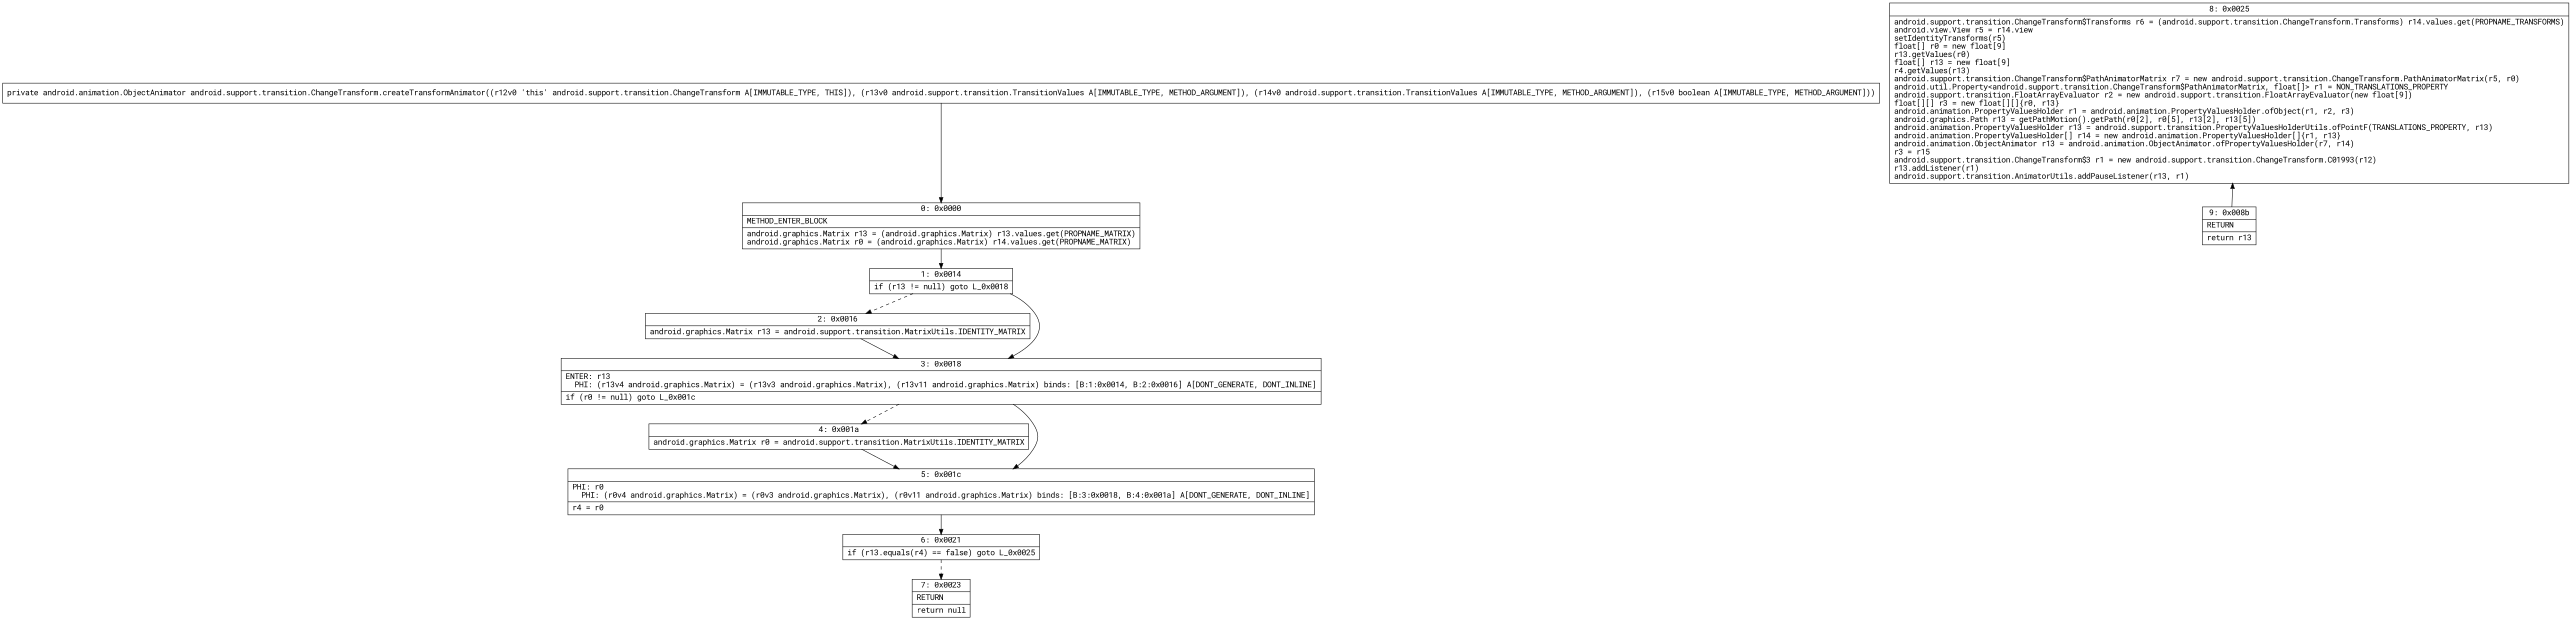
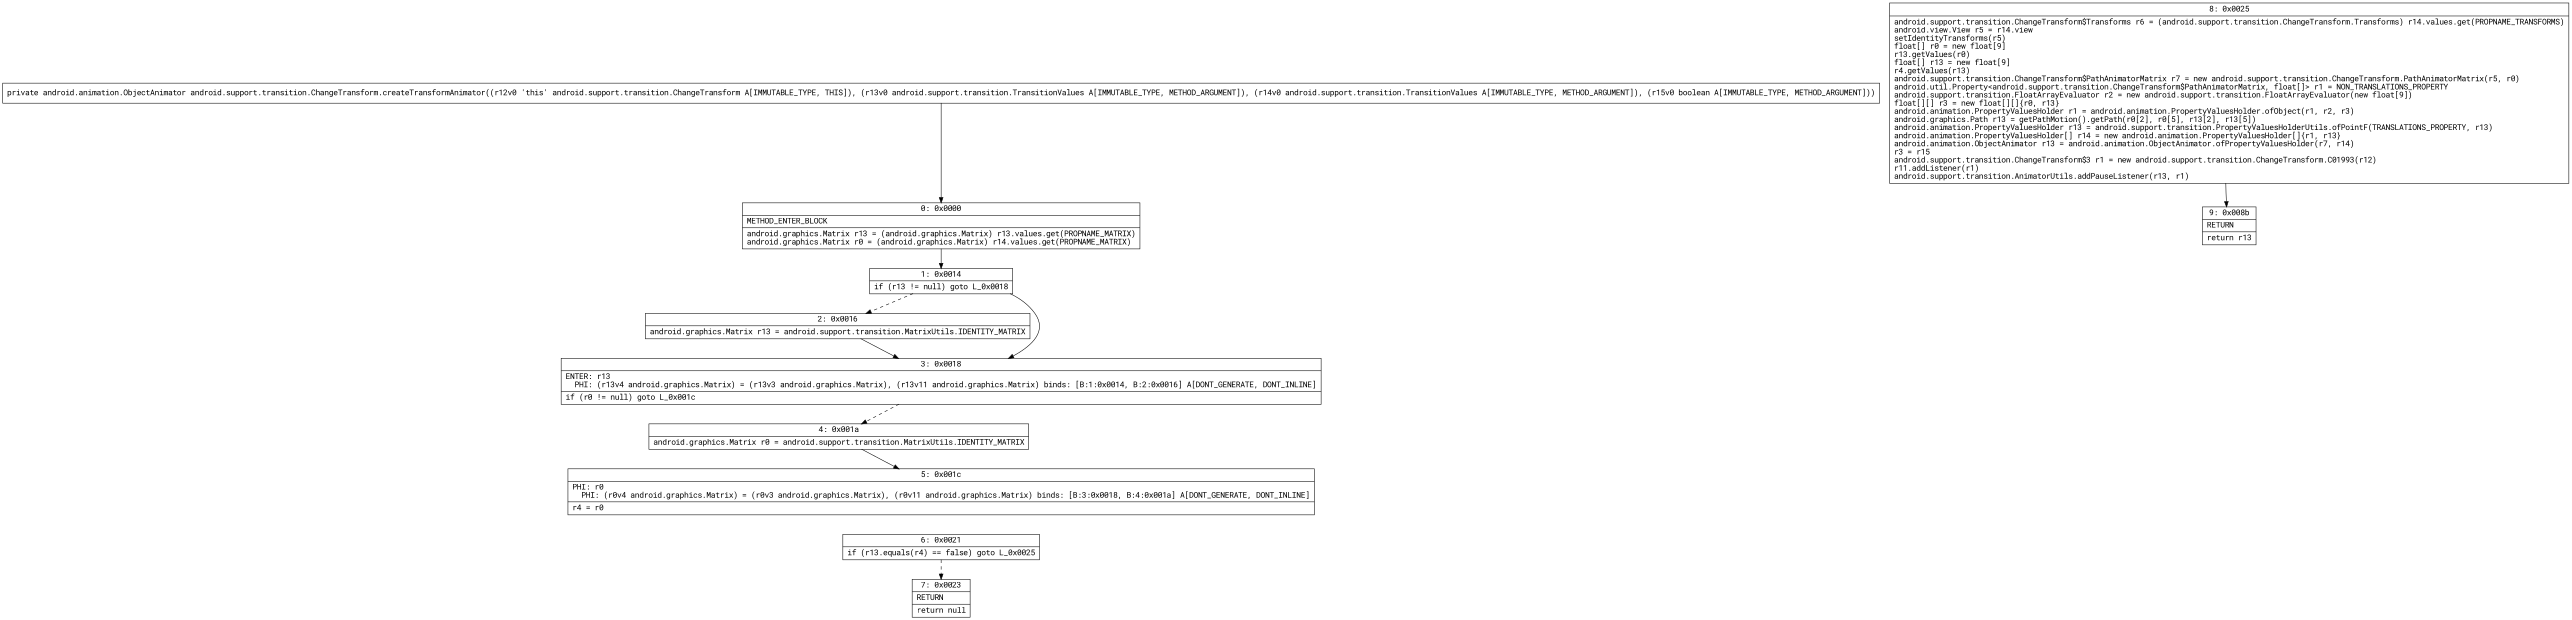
(1936, 168) -> (1936, 168)
(2232, 198) -> (2226, 192)
(1038, 434) -> none
(941, 522) -> none
